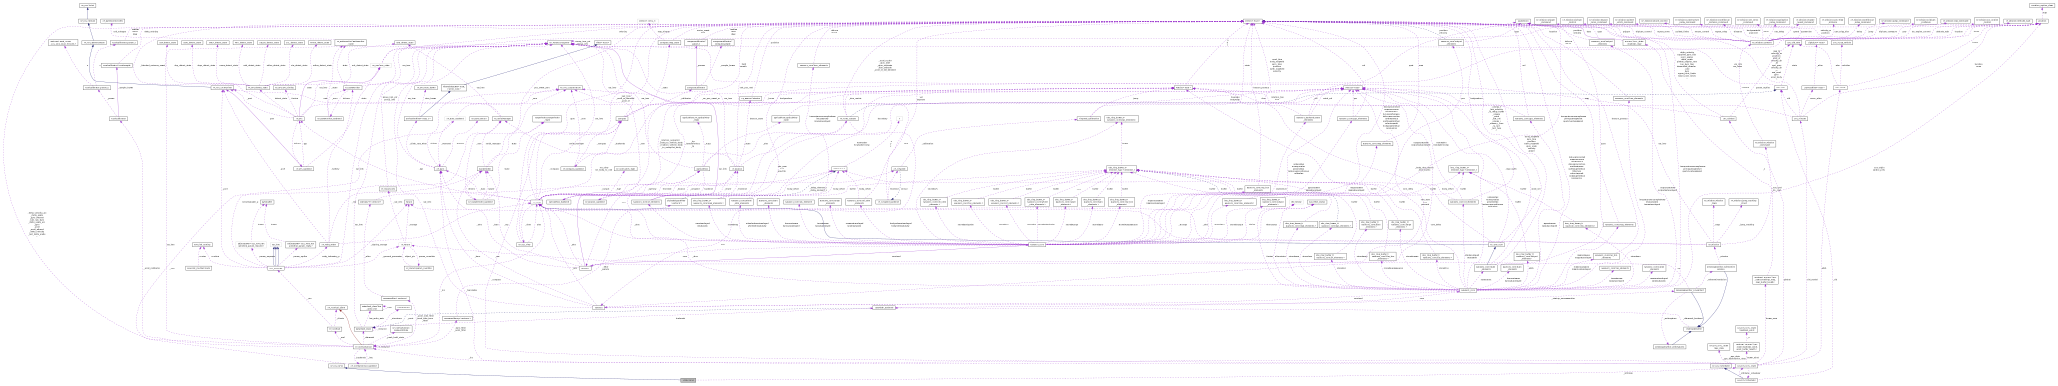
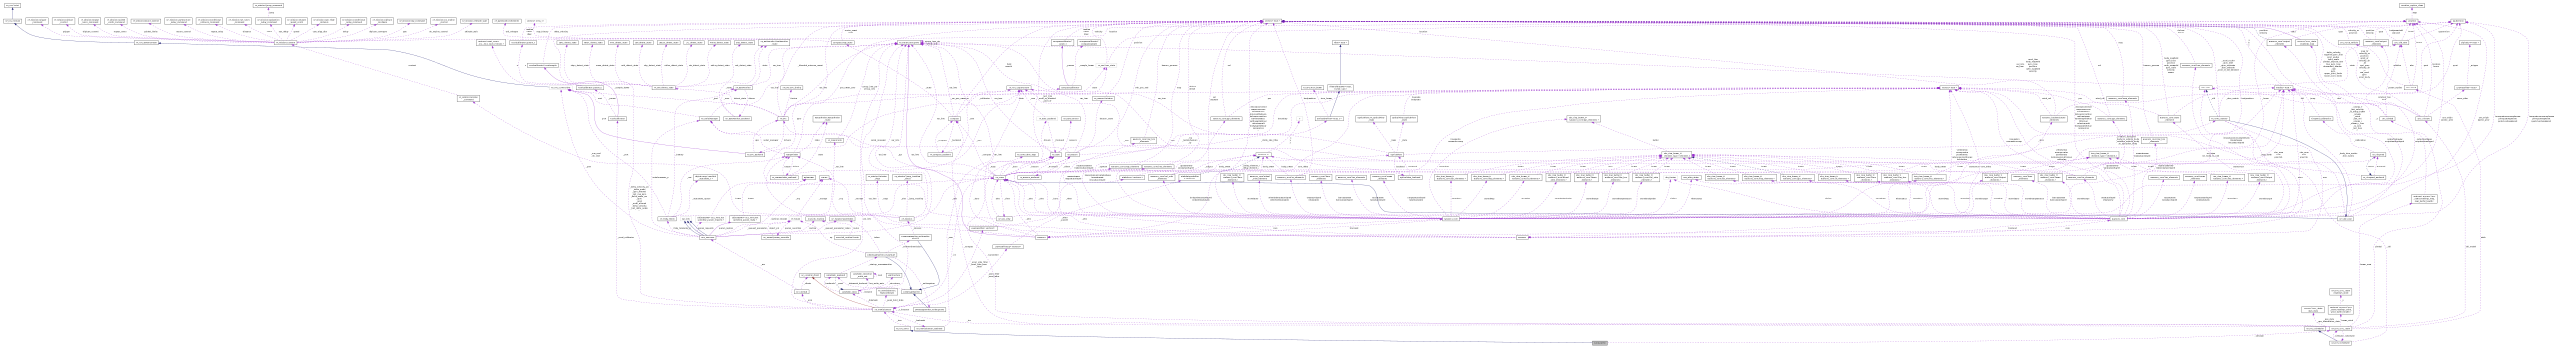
(113, 21) -> (507, 21)
(1805, 21) -> (296, 21)
(1828, 38) -> (268, 14)
(1819, 65) -> (2474, 65)
(459, 77) -> (784, 54)
(323, 81) -> (920, 94)
(222, 88) -> (561, 88)
(1241, 100) -> none
none -> (706, 178)
(828, 178) -> (1222, 217)
(1107, 186) -> (1807, 158)
(694, 189) -> (1924, 167)
none -> (2277, 211)
none -> (842, 219)
(811, 256) -> (1246, 232)
(1491, 257) -> (2310, 147)
(287, 258) -> (717, 227)
(1531, 268) -> (2266, 199)
